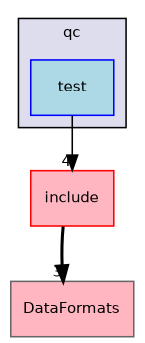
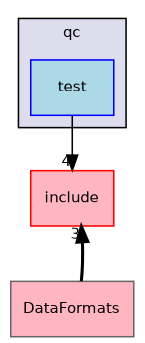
(62, 246) -> (83, 262)
